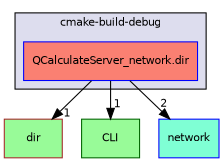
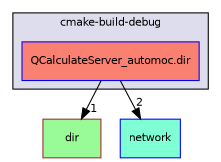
(111, 61) -> (111, 61)
(111, 138) -> none
